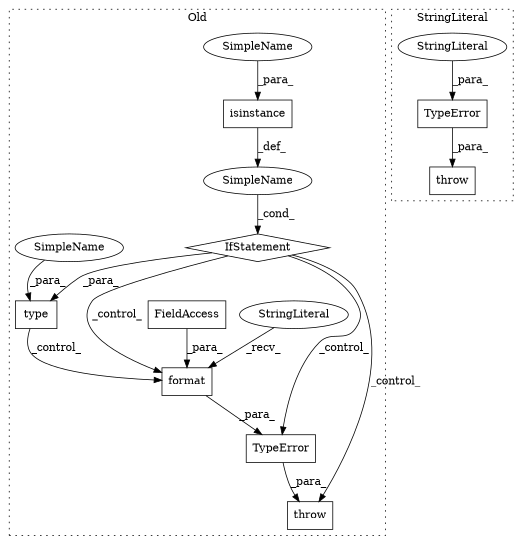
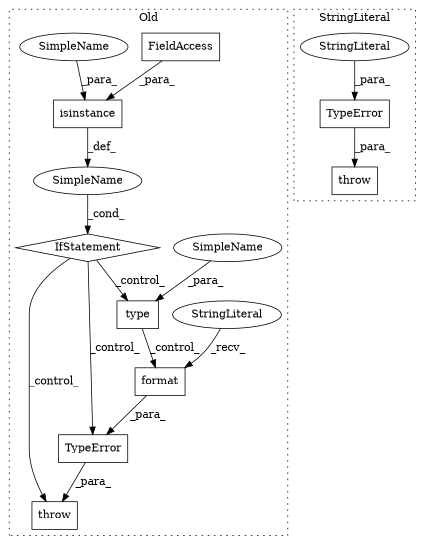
(101, 281) -> (140, 281)
(108, 292) -> none
(187, 344) -> (137, 78)
